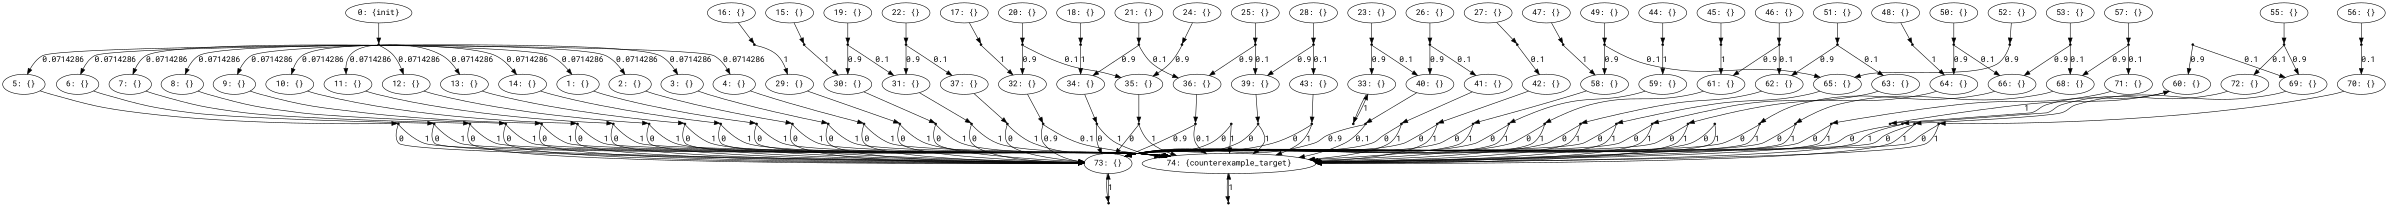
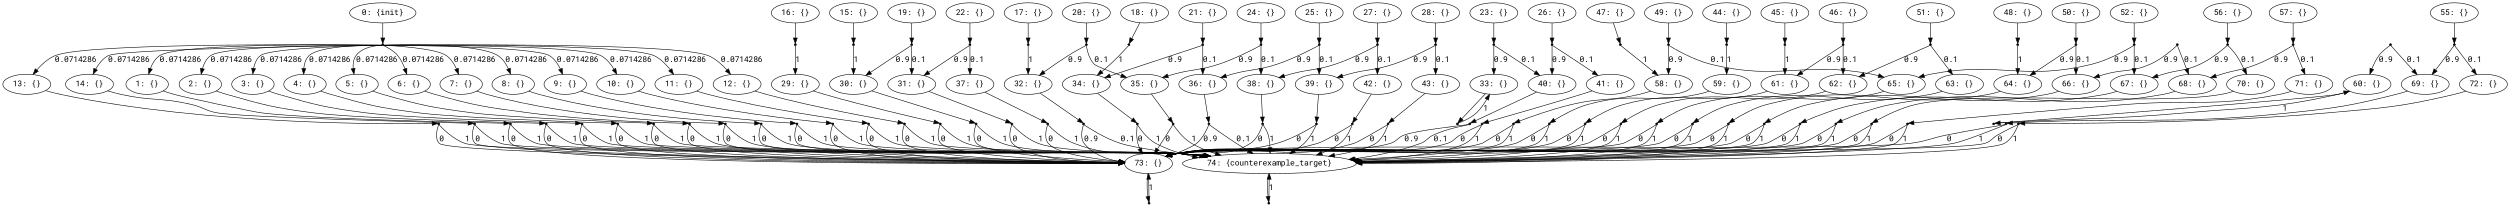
(2070, 13) -> none
none -> (1261, 84)
none -> (2134, 84)
